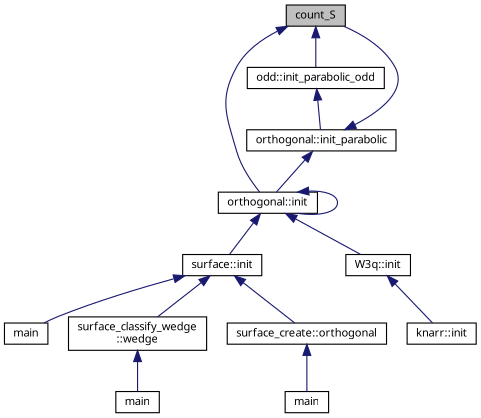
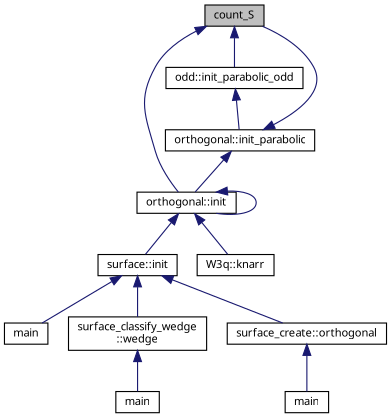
(378, 265) -> (236, 265)
(442, 334) -> none
